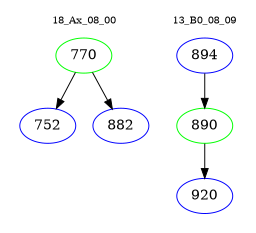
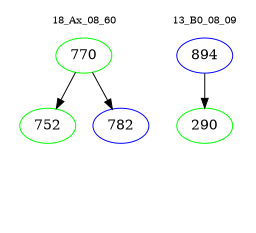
(84, 21) -> (84, 21)
(48, 126) -> (48, 126)
(121, 126) -> (121, 126)
(205, 126) -> (205, 126)
(205, 196) -> none
